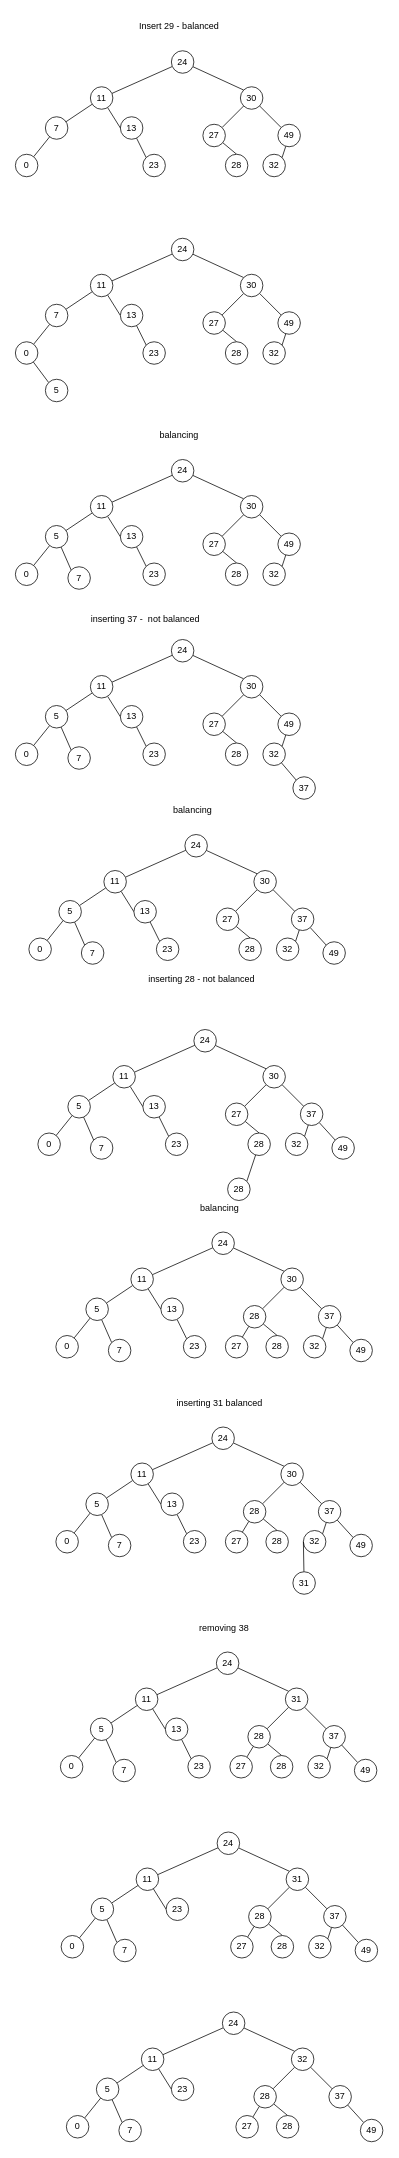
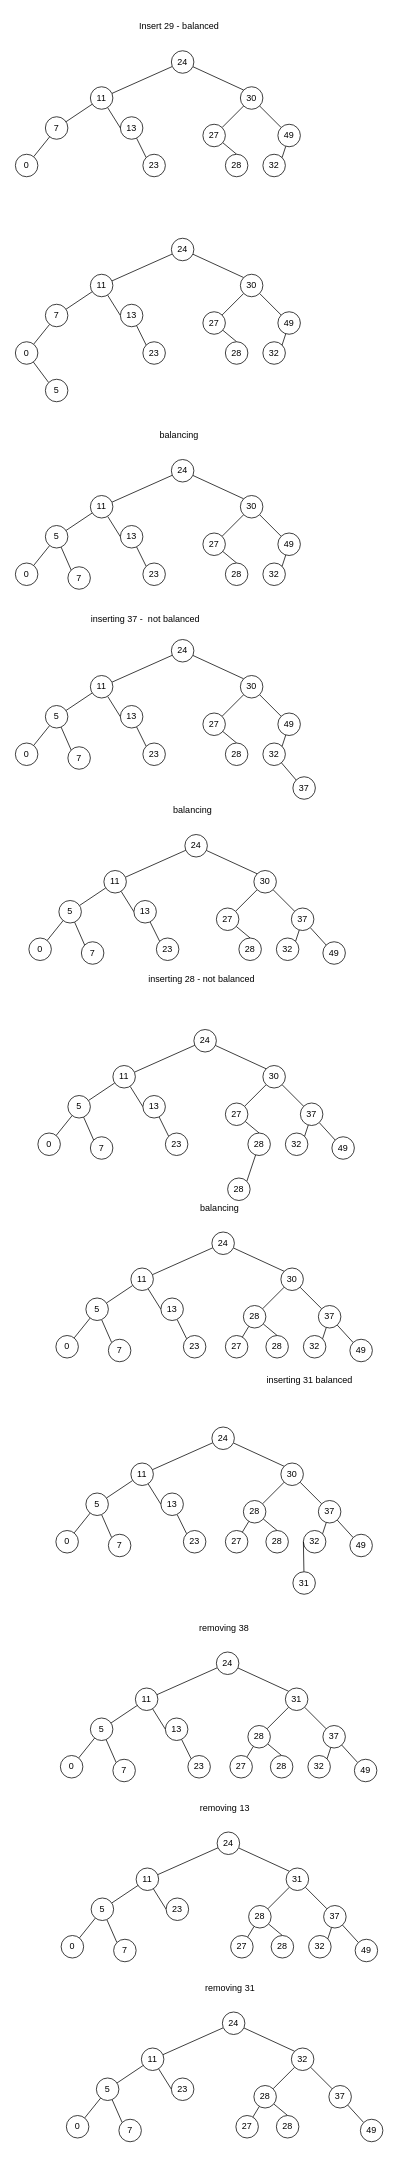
(219, 1403) -> (309, 1380)
none -> (225, 1808)
none -> (230, 1988)
